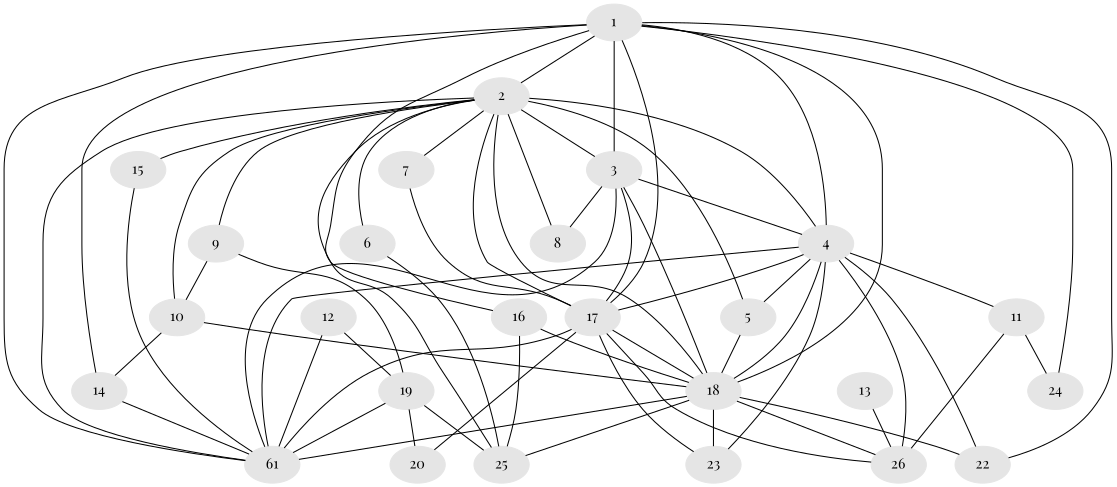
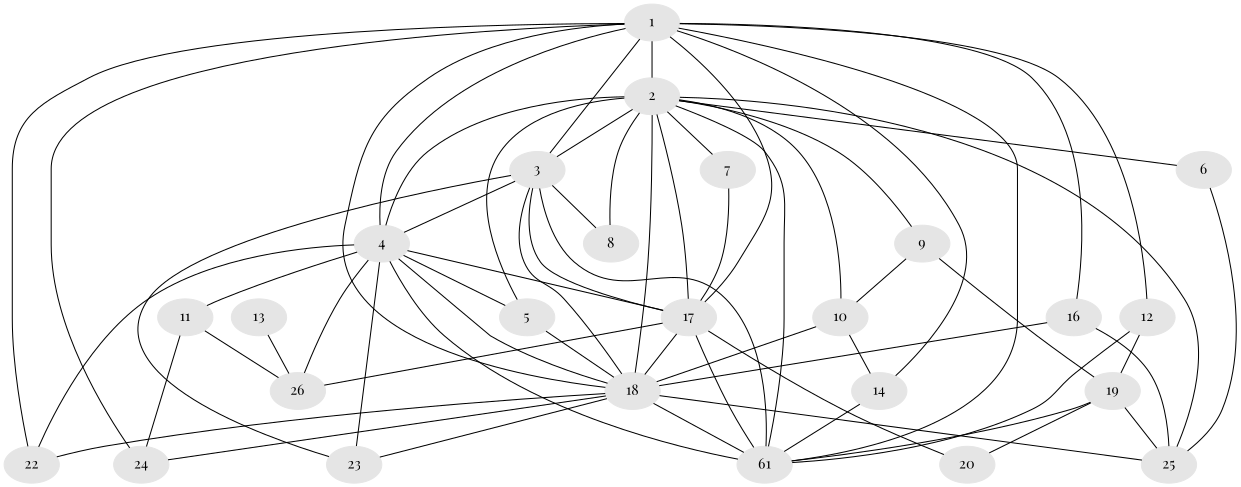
none -> (1023, 61)
(138, 170) -> none
(632, 396) -> (194, 265)
(806, 428) -> (387, 428)
